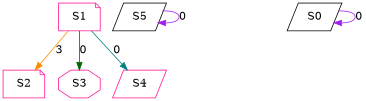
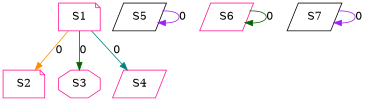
none -> (227, 17)
(314, 17) -> (314, 17)
(59, 50) -> (59, 50)
